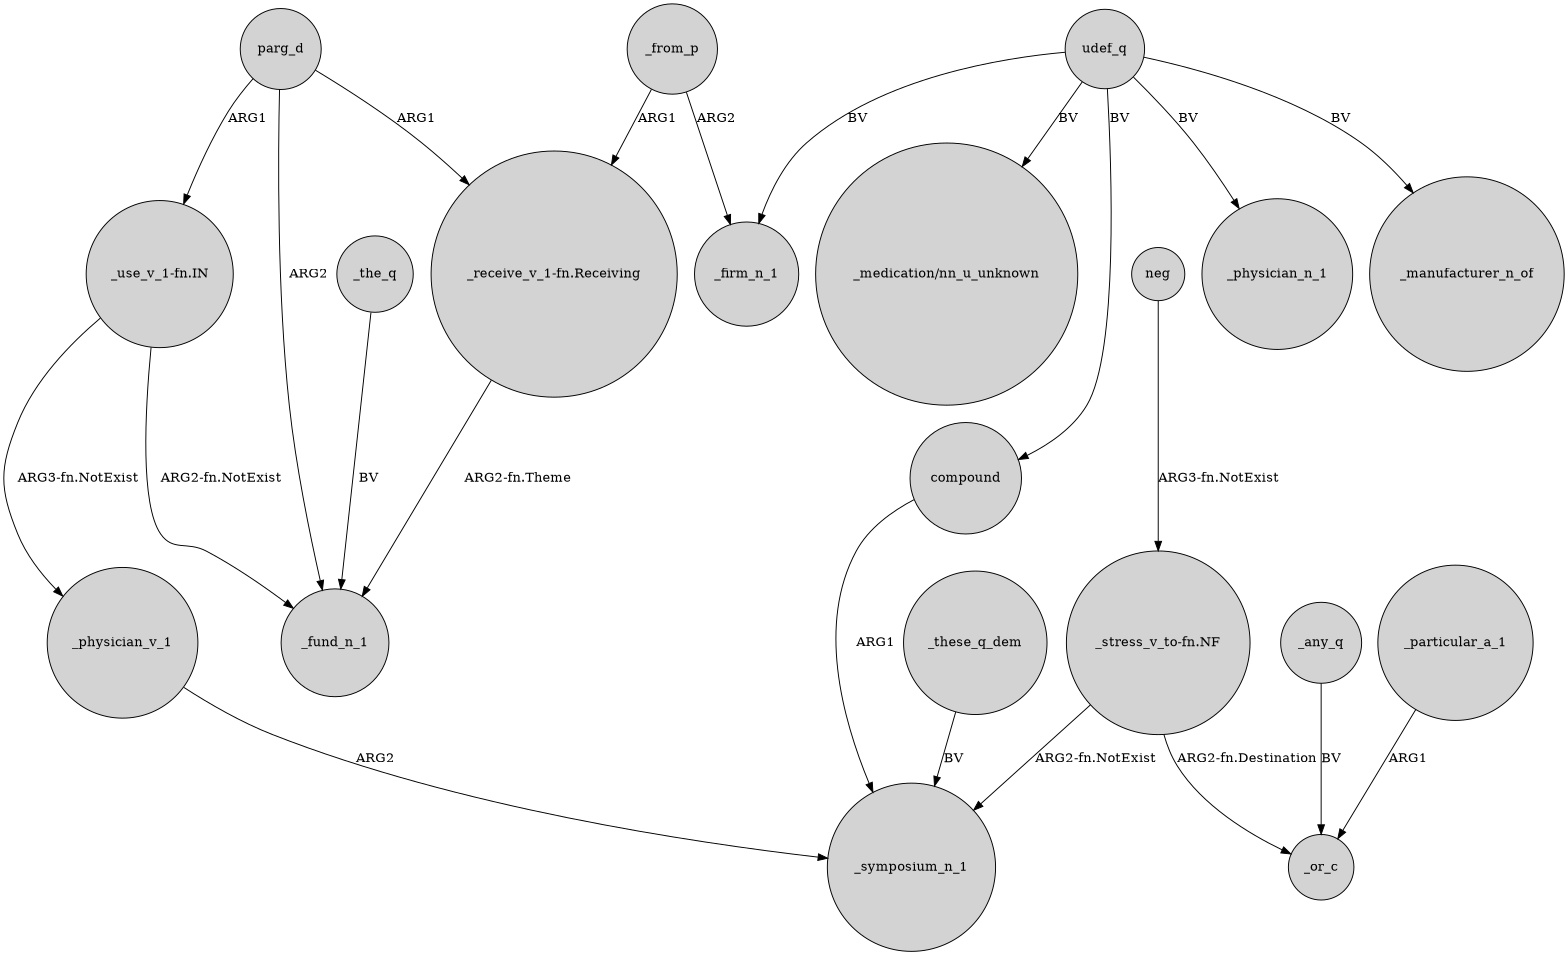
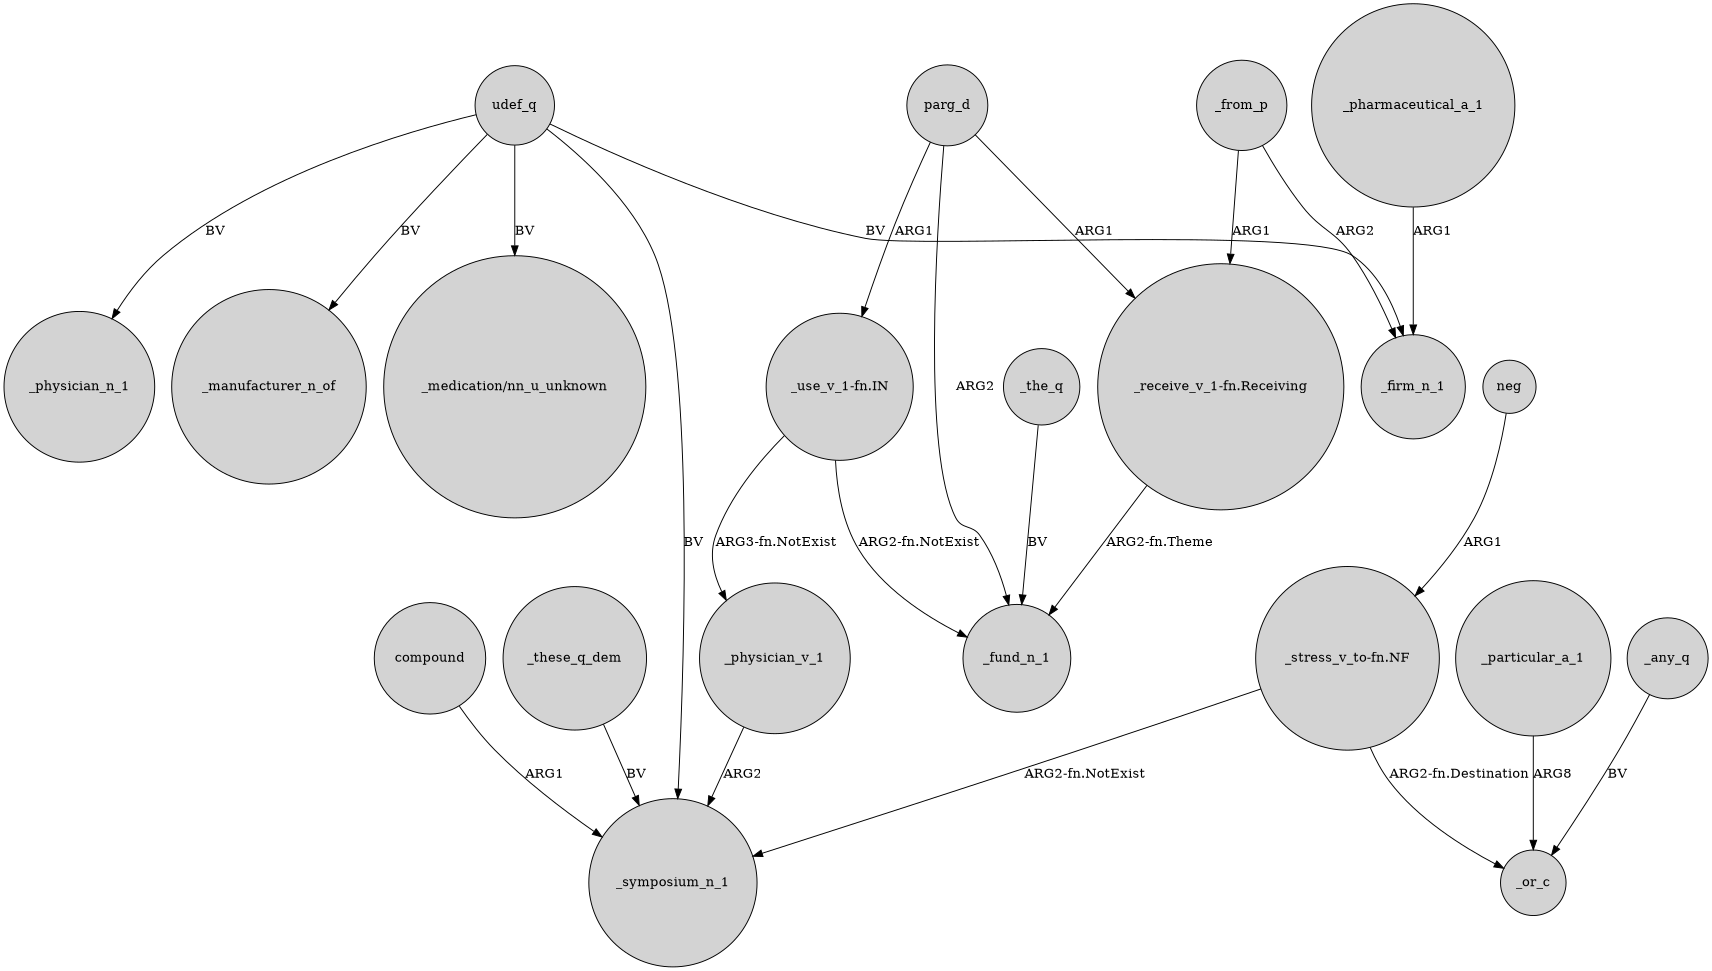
none -> (1413, 105)
(1109, 288) -> (682, 437)
(1219, 478) -> (1483, 542)
(1408, 759) -> (1553, 774)
